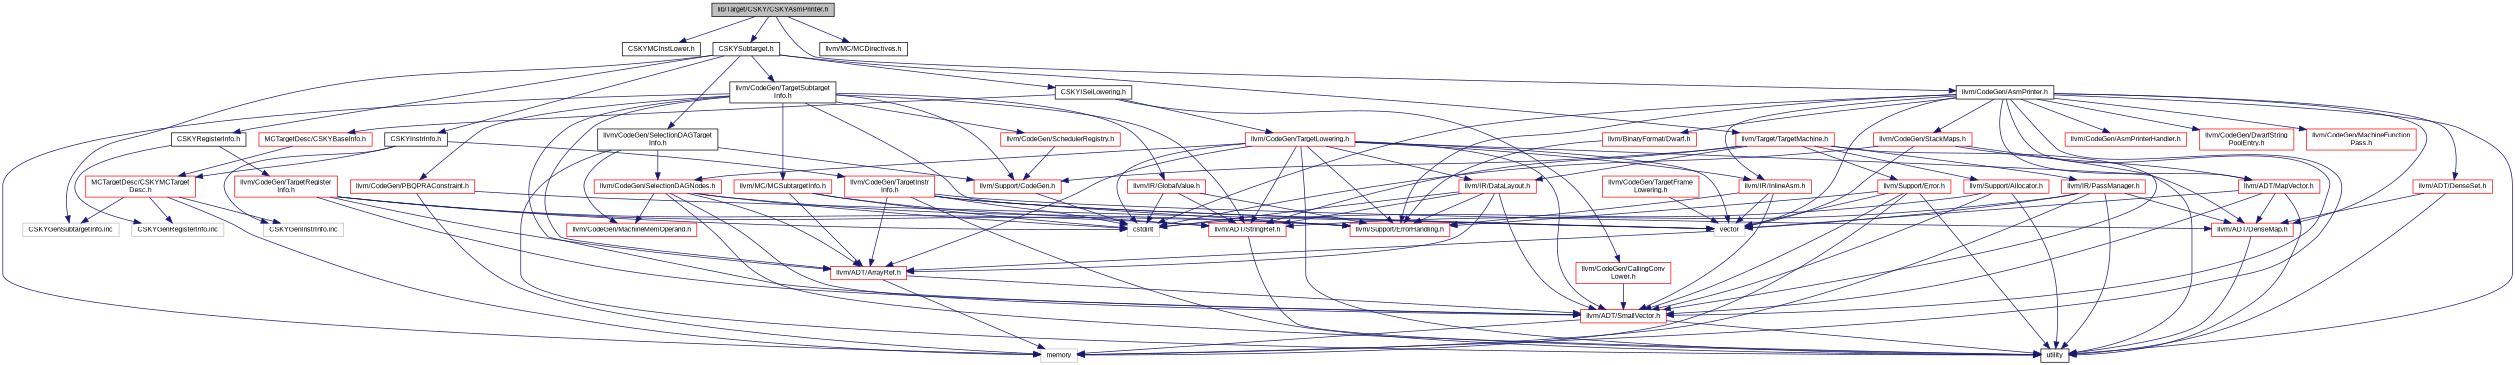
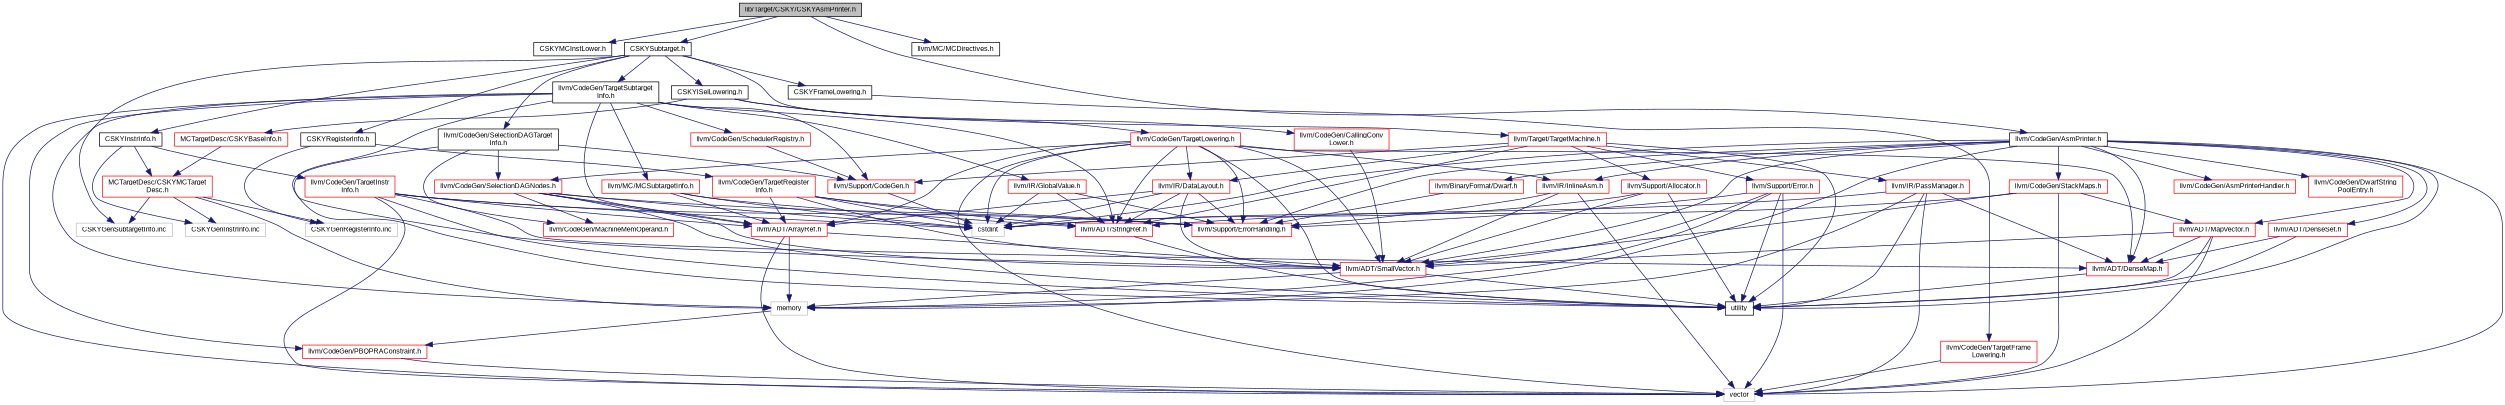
none -> (830, 92)
(2361, 140) -> none
(1314, 251) -> (1187, 390)
(704, 326) -> (602, 328)
